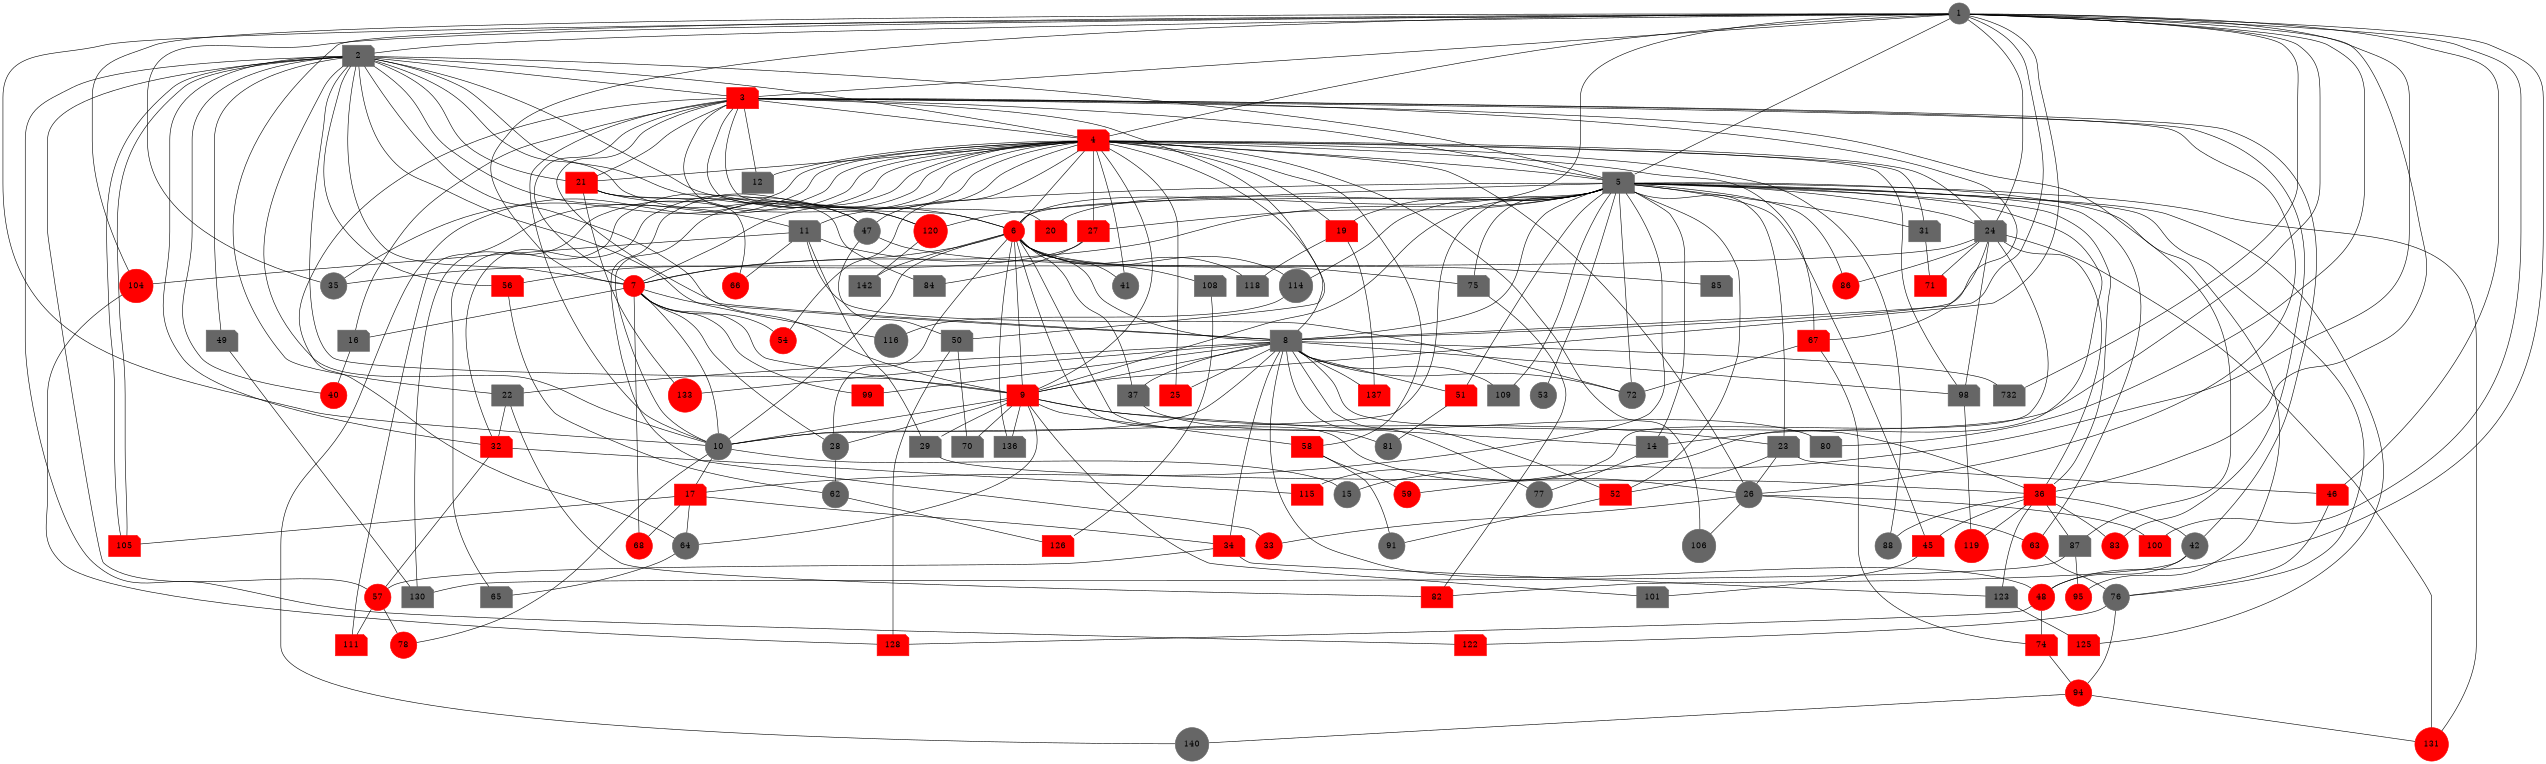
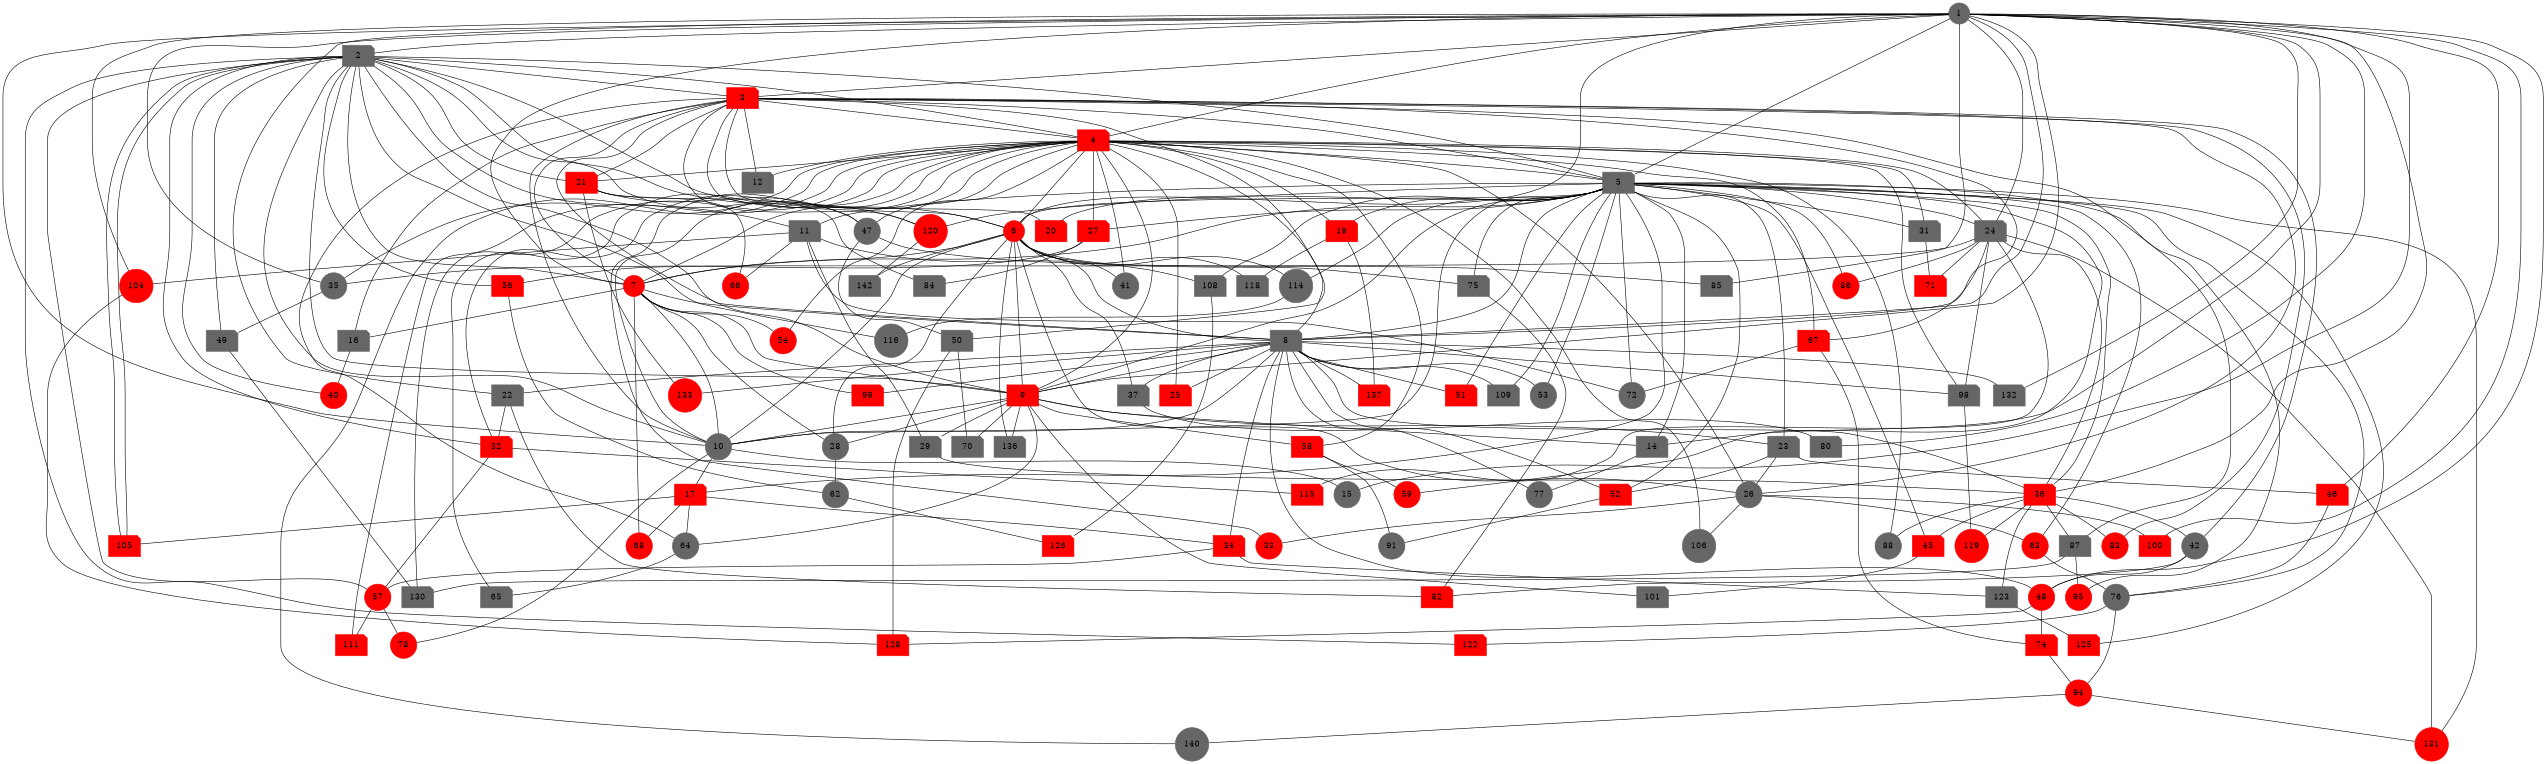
none -> (1315, 217)
none -> (1950, 243)
none -> (284, 310)
(1450, 375) -> (1441, 364)
(2009, 395) -> (2009, 395)
(1388, 447) -> none
